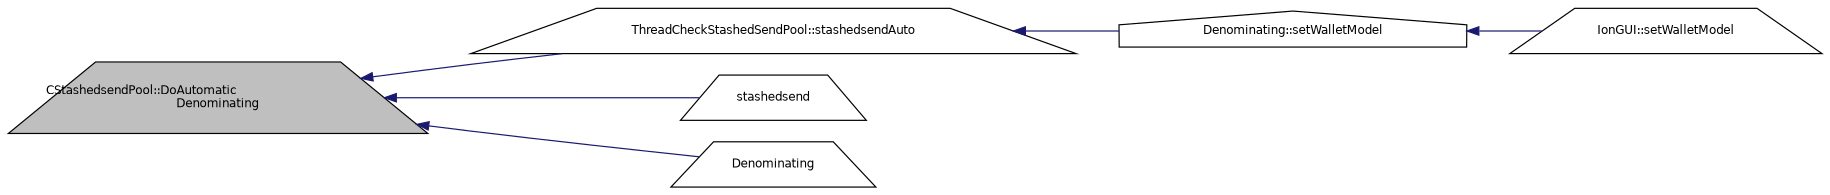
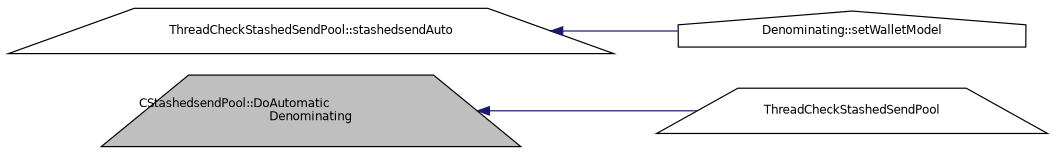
(1666, 31) -> none
(467, 65) -> none
(773, 98) -> none
(773, 164) -> (852, 111)
